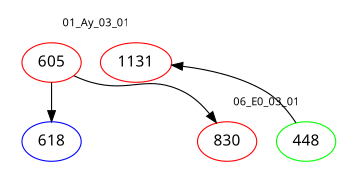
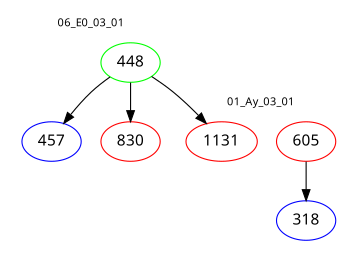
(146, 84) -> (131, 97)
(52, 142) -> (306, 221)
none -> (52, 142)
